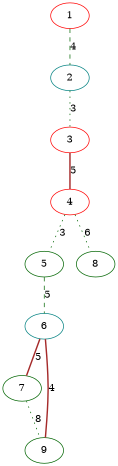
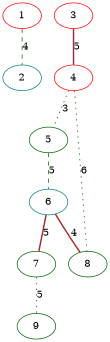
(70, 109) -> none
(48, 388) -> (67, 233)
(39, 419) -> (40, 295)
